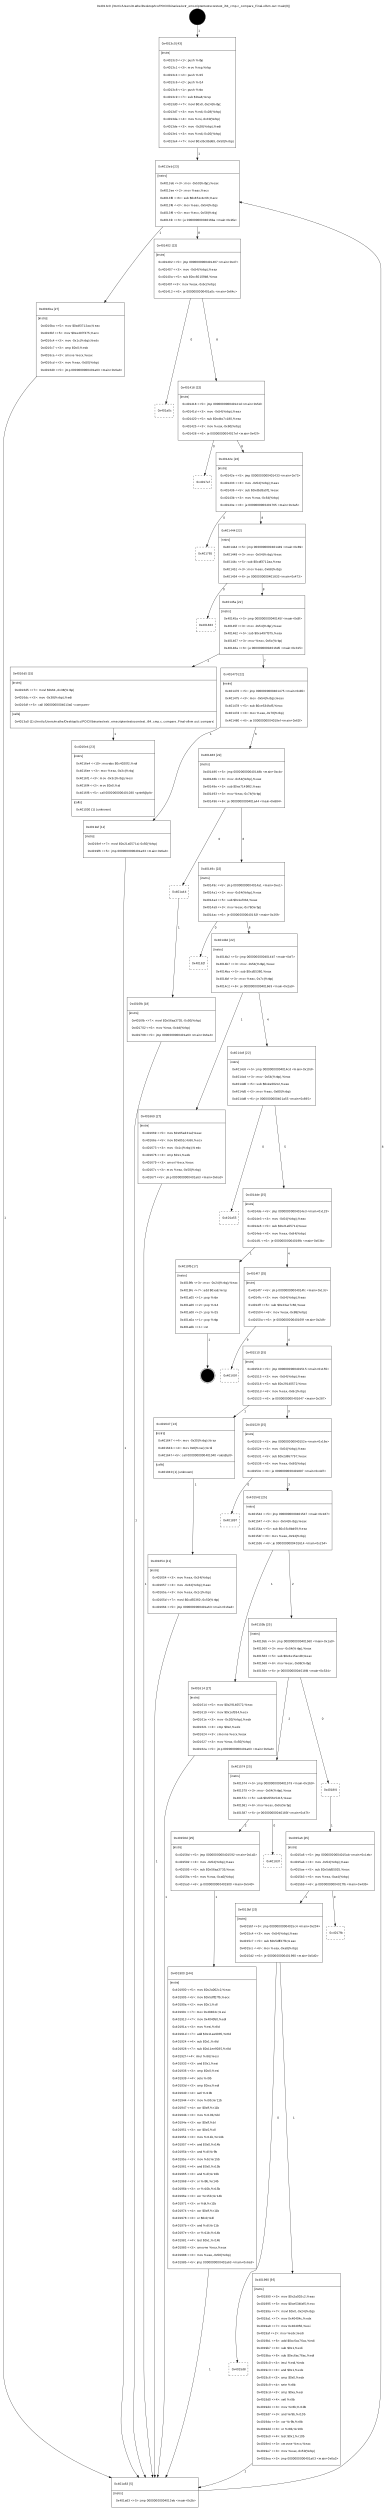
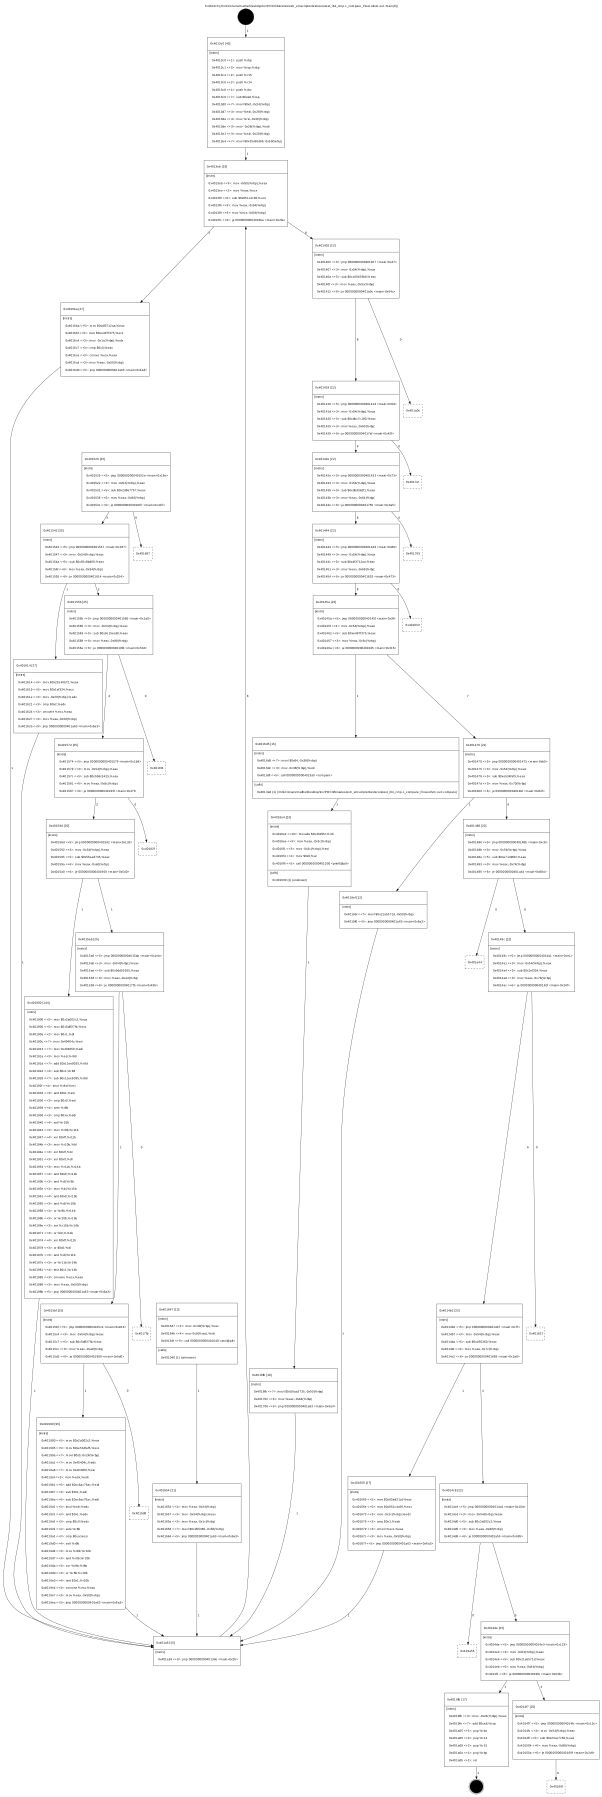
(176, 947) -> (301, 1126)
(287, 1376) -> none
(330, 1813) -> (105, 904)
